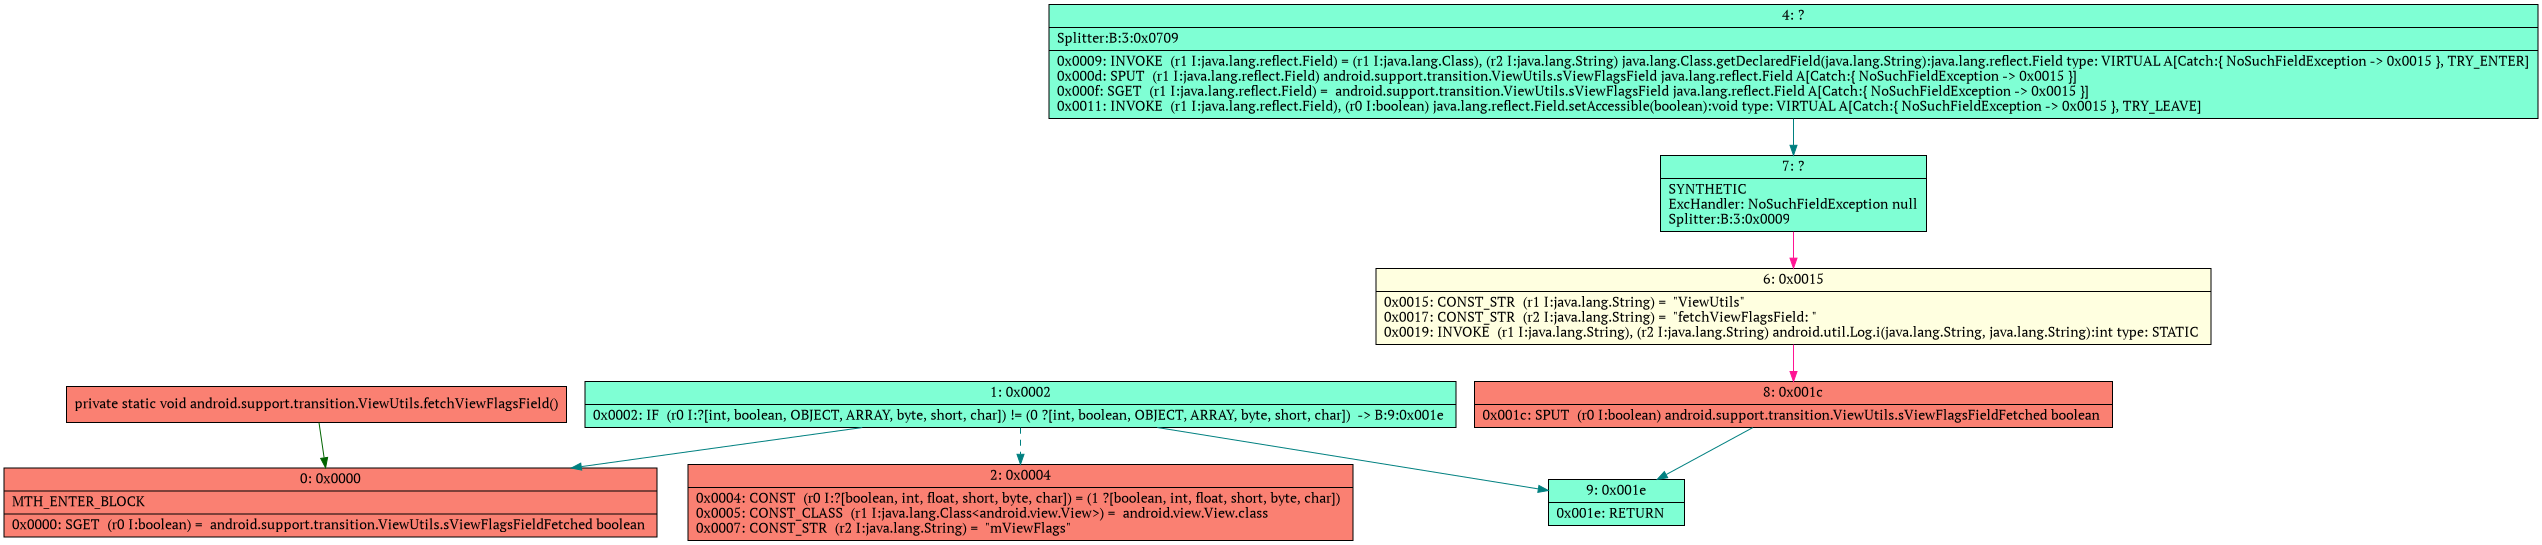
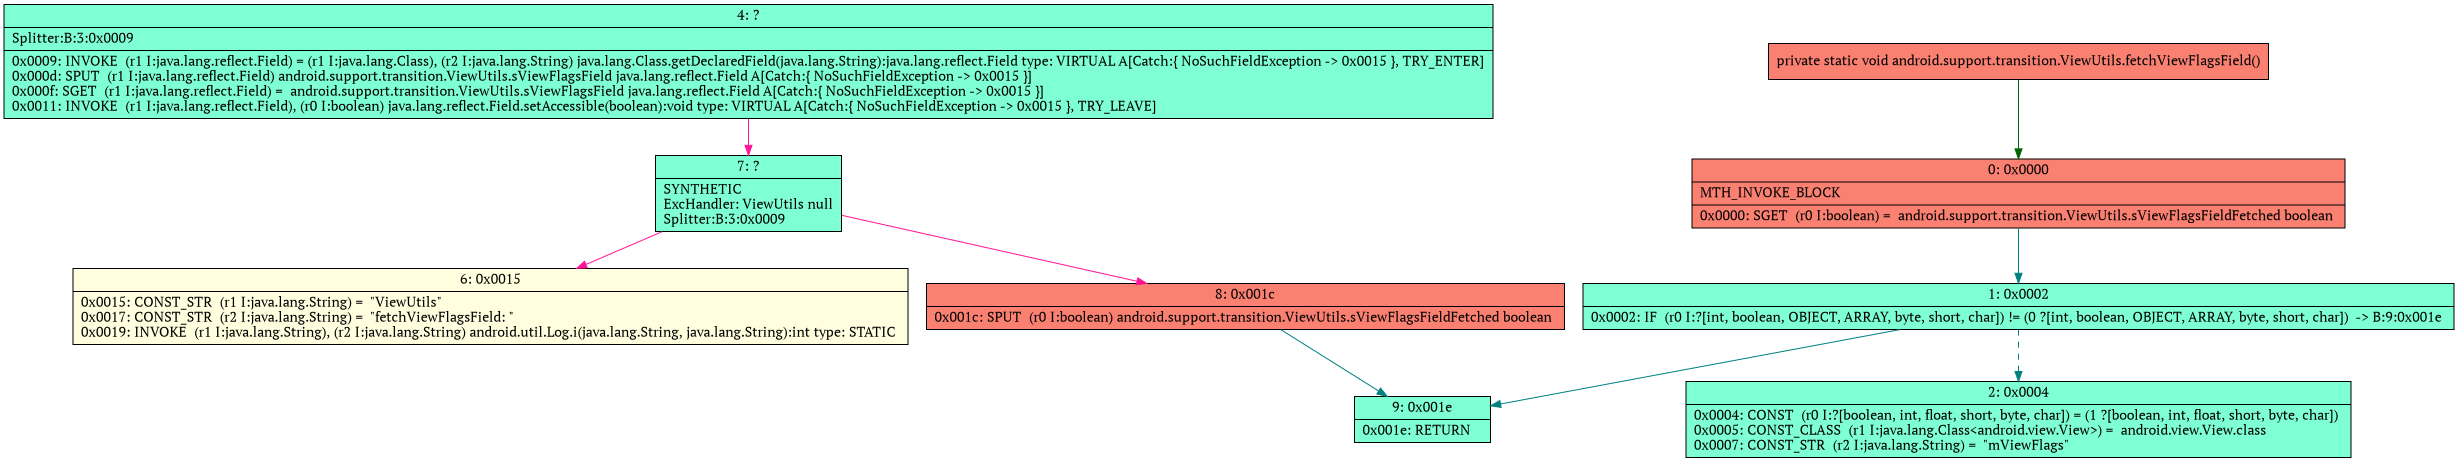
(1118, 38) -> (73, 38)
(1794, 132) -> (748, 132)
(1794, 204) -> (748, 204)
(1794, 358) -> (989, 248)
(722, 447) -> (2018, 251)
(78, 502) -> (1770, 193)
(1020, 502) -> (2018, 420)
